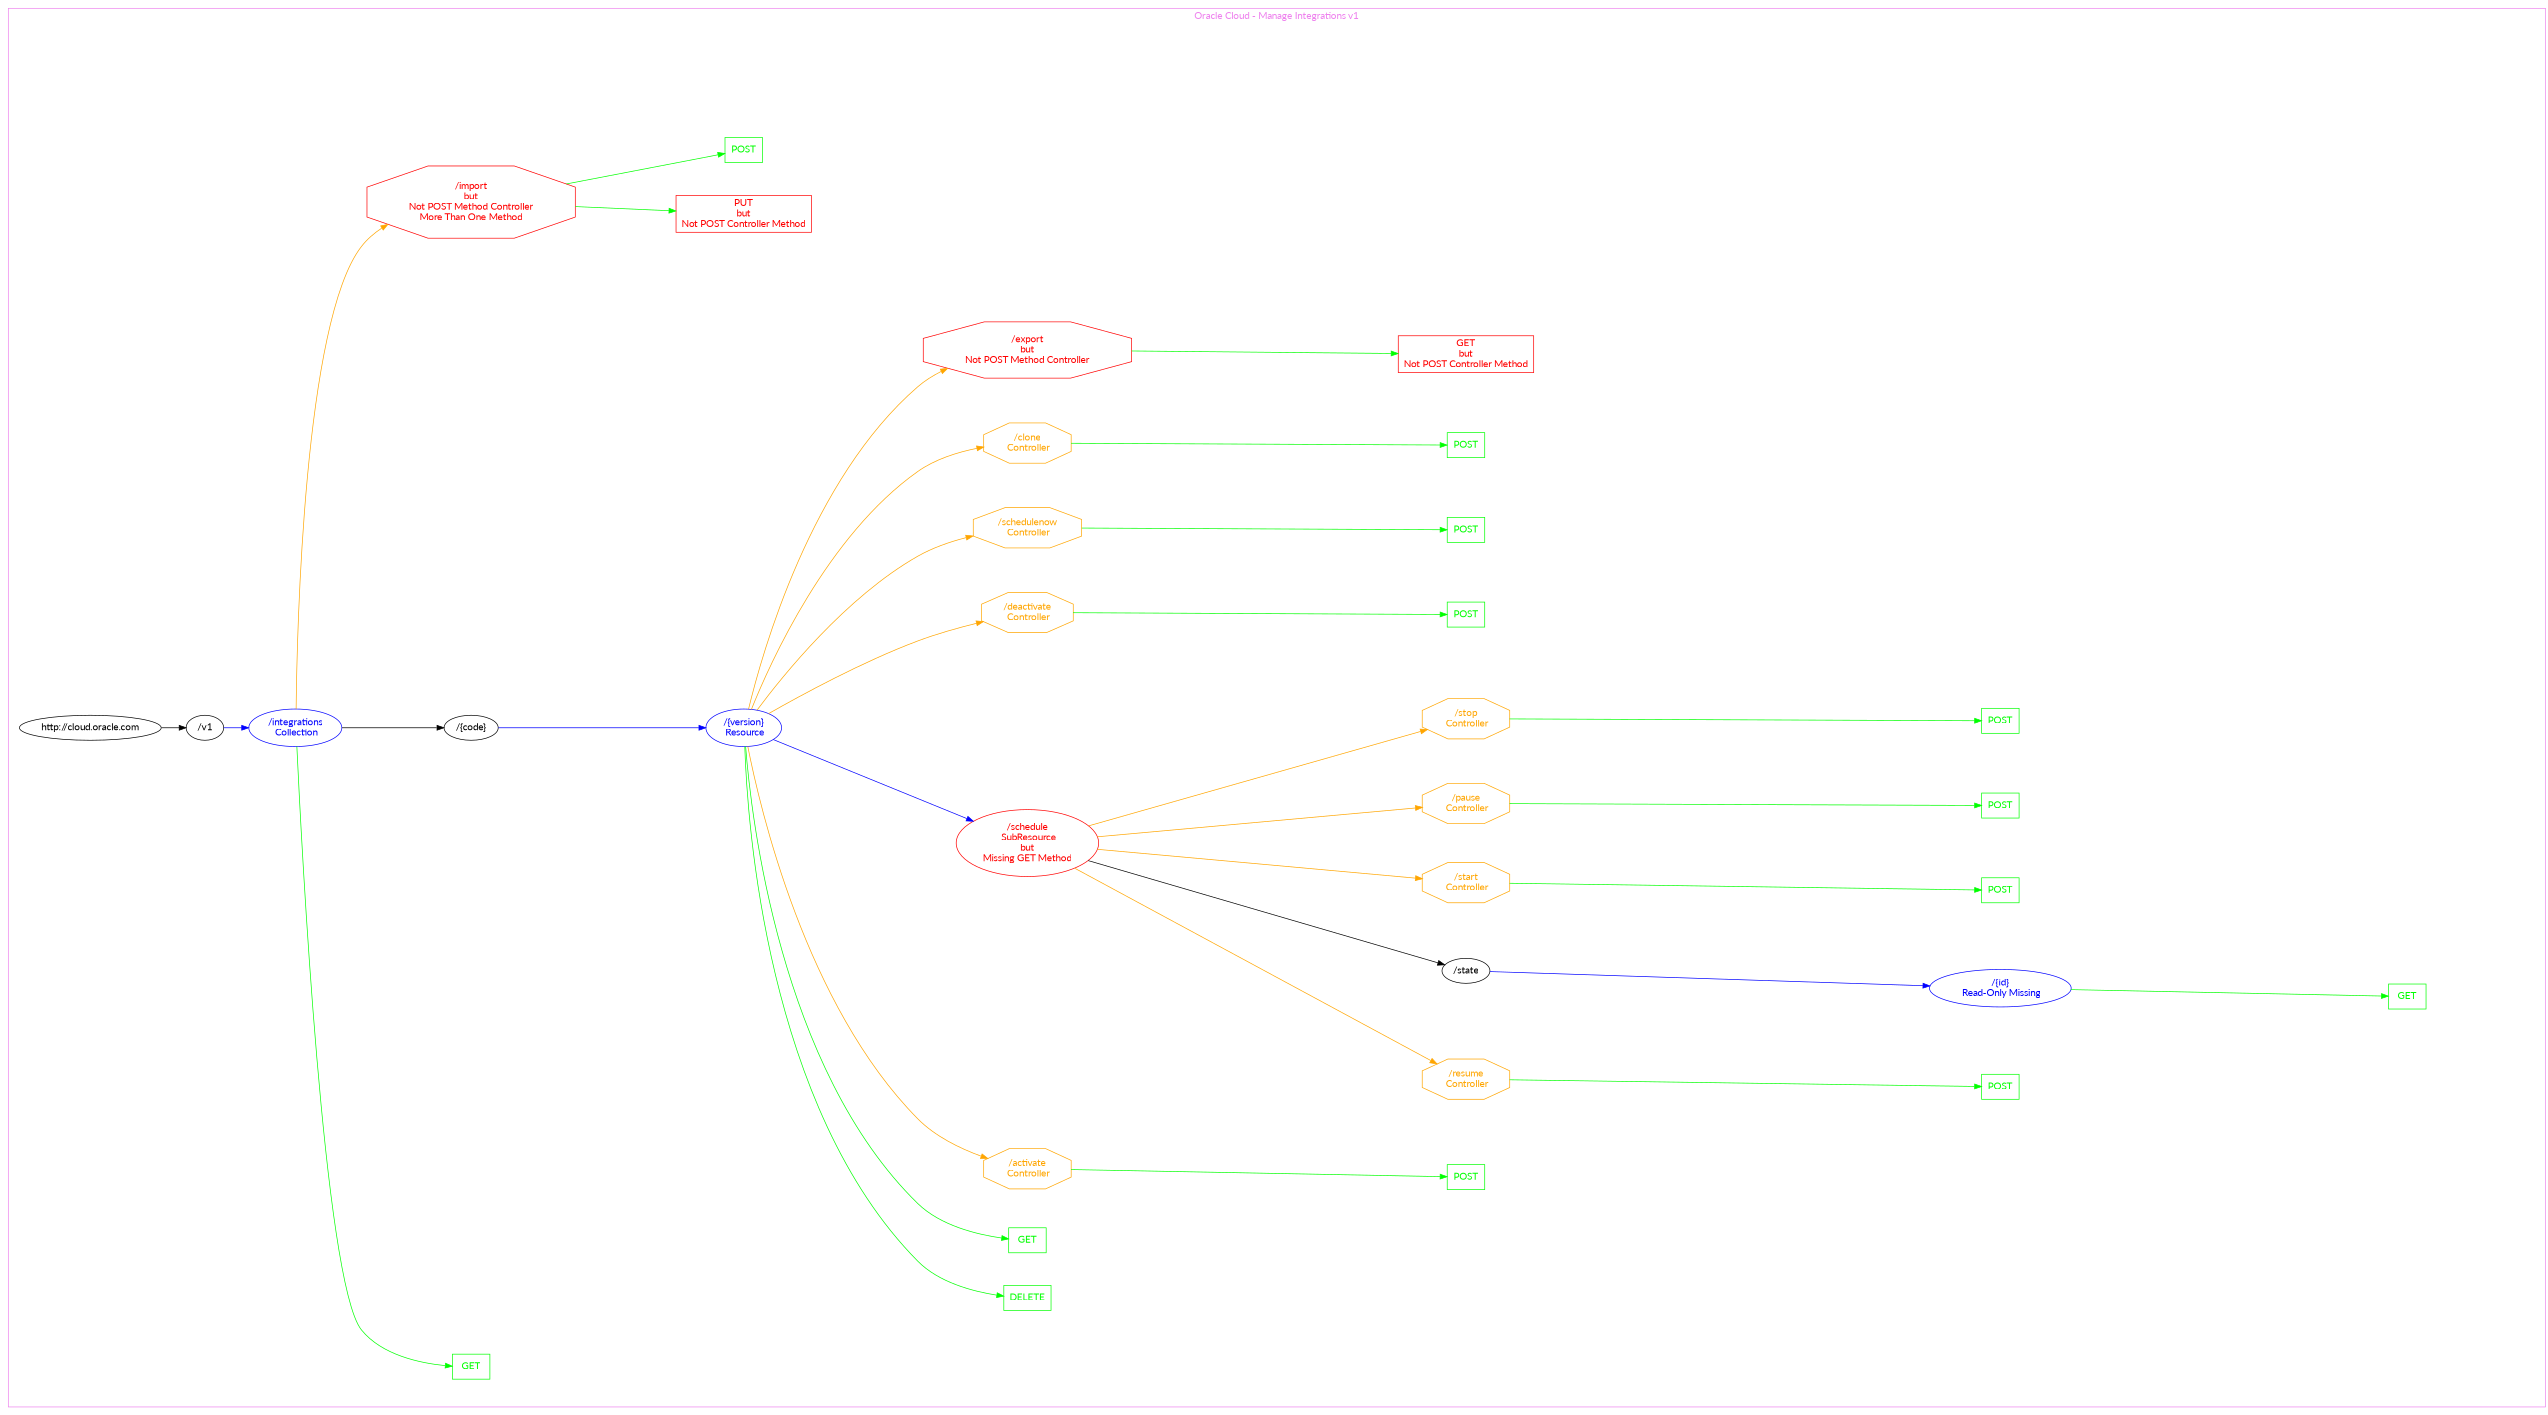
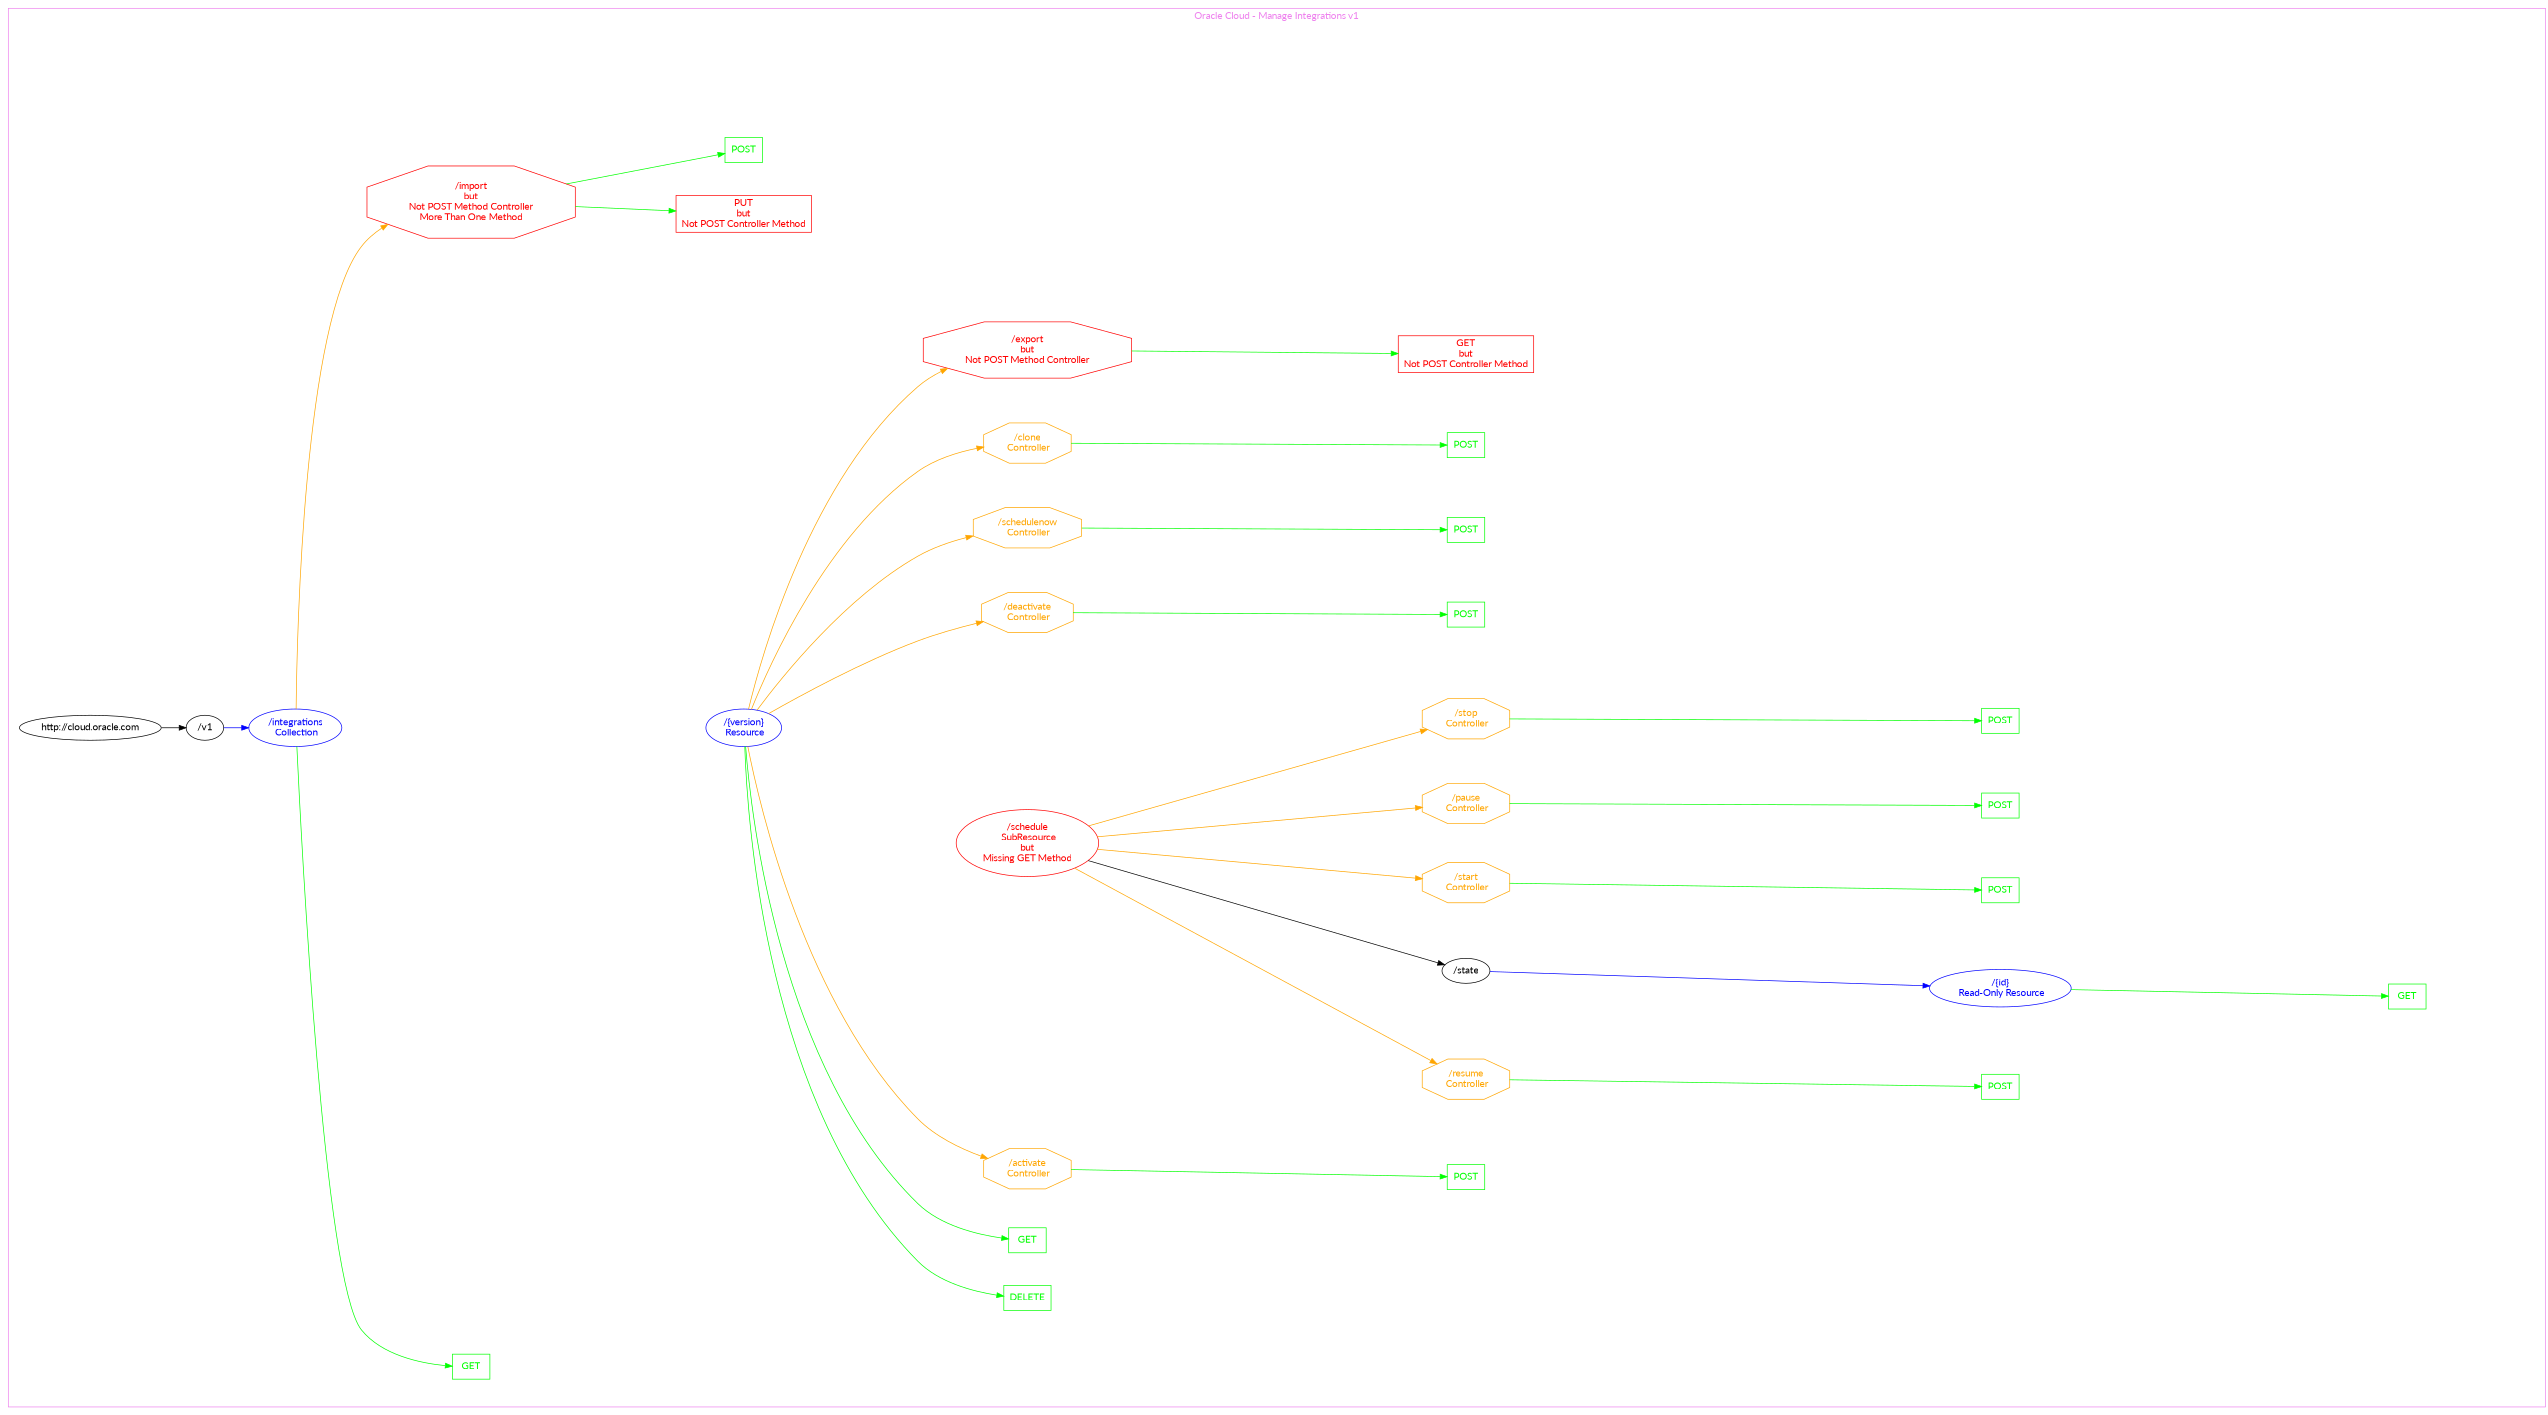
(471, 728) -> none
(870, 779) -> none
(2000, 988) -> (2000, 988)
